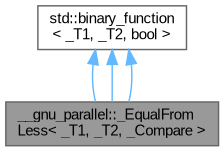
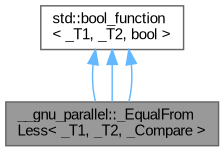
(112, 28) -> (112, 28)
